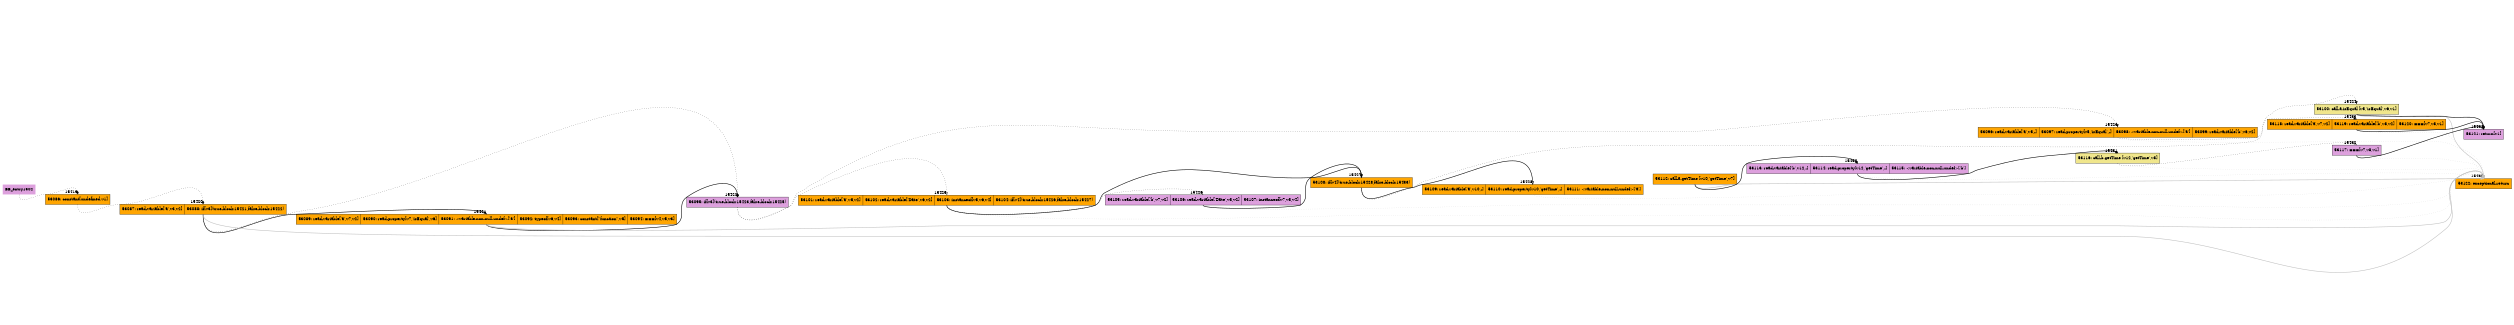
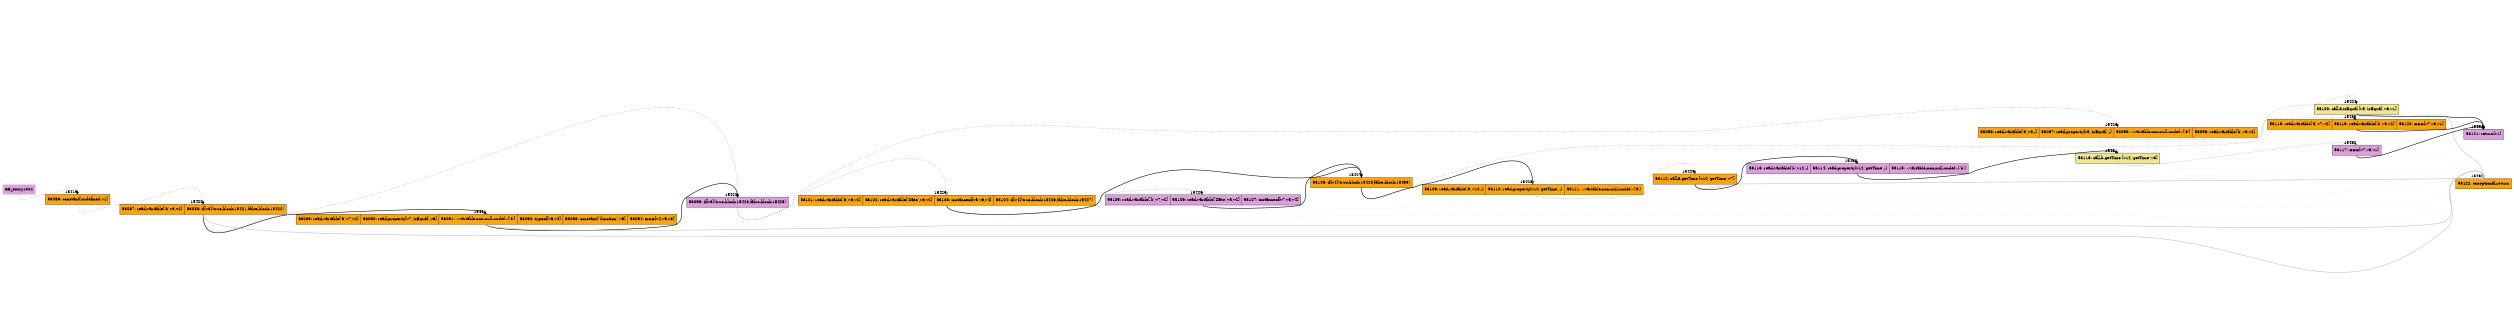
none -> (1624, 197)
